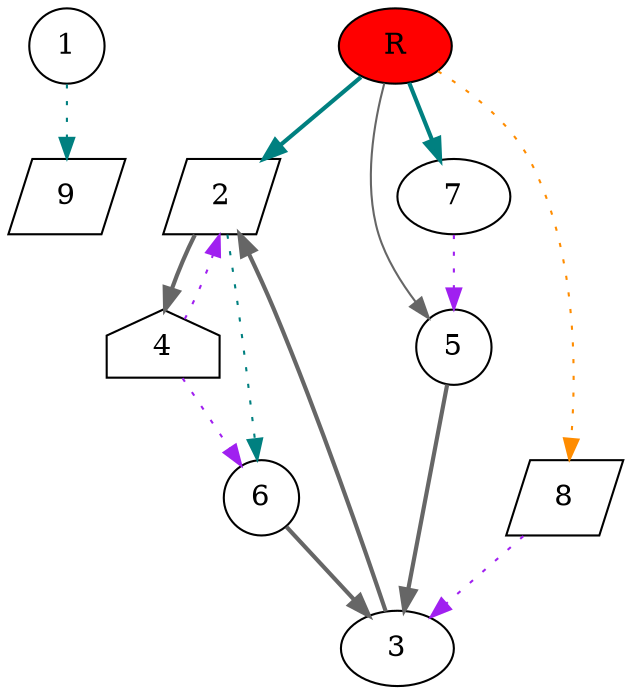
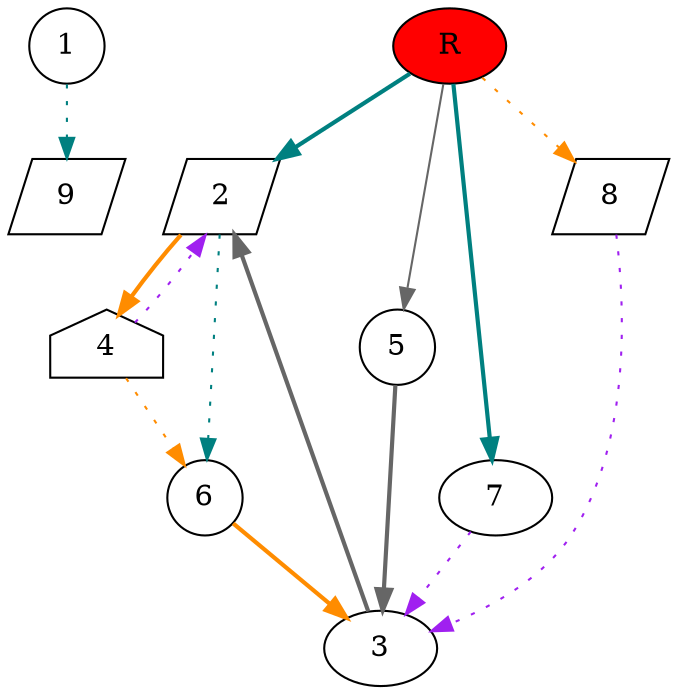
(183, 262) -> (155, 265)
(454, 262) -> (445, 565)
(206, 413) -> (150, 413)
(320, 563) -> (282, 564)
